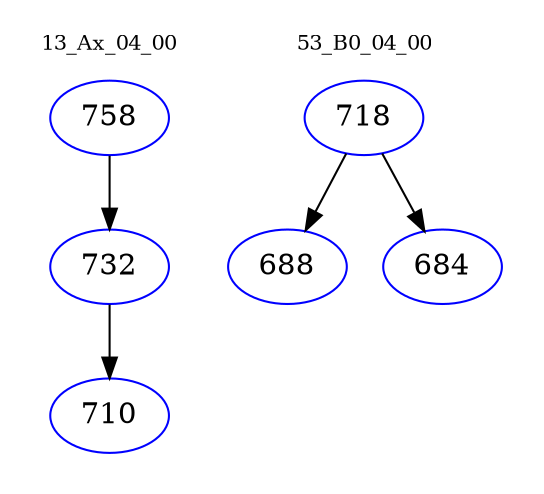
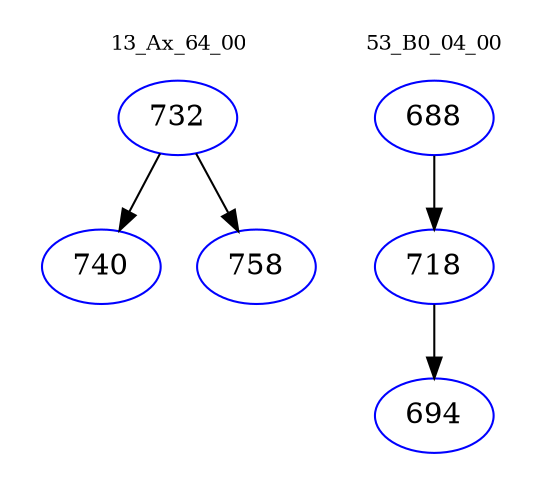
(110, 44) -> (179, 44)
(110, 182) -> (212, 183)
(331, 183) -> (434, 182)
(443, 267) -> (434, 416)
(110, 416) -> (101, 267)
